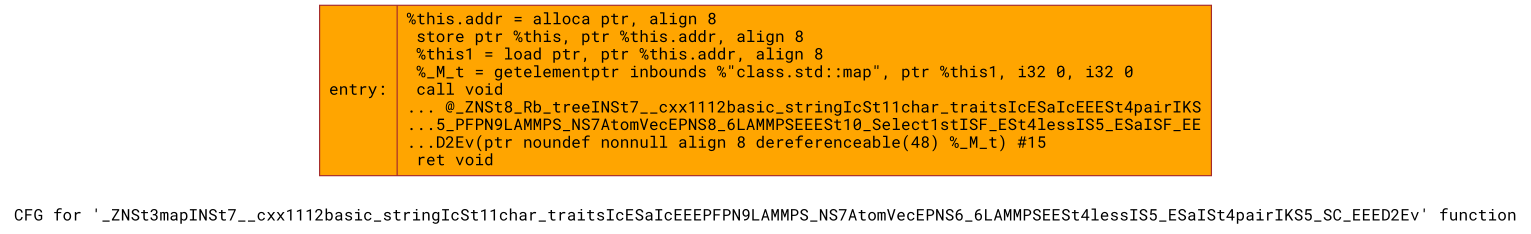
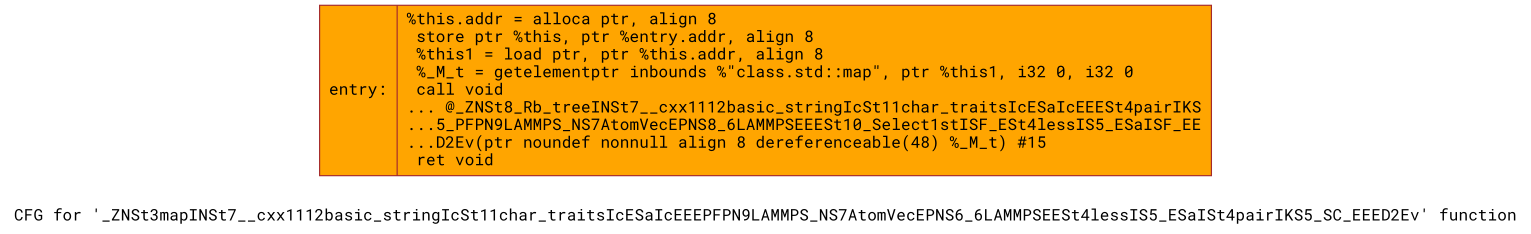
(606, 37) -> (610, 37)
